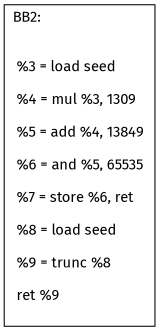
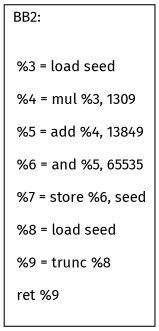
(73, 198) -> (80, 198)
